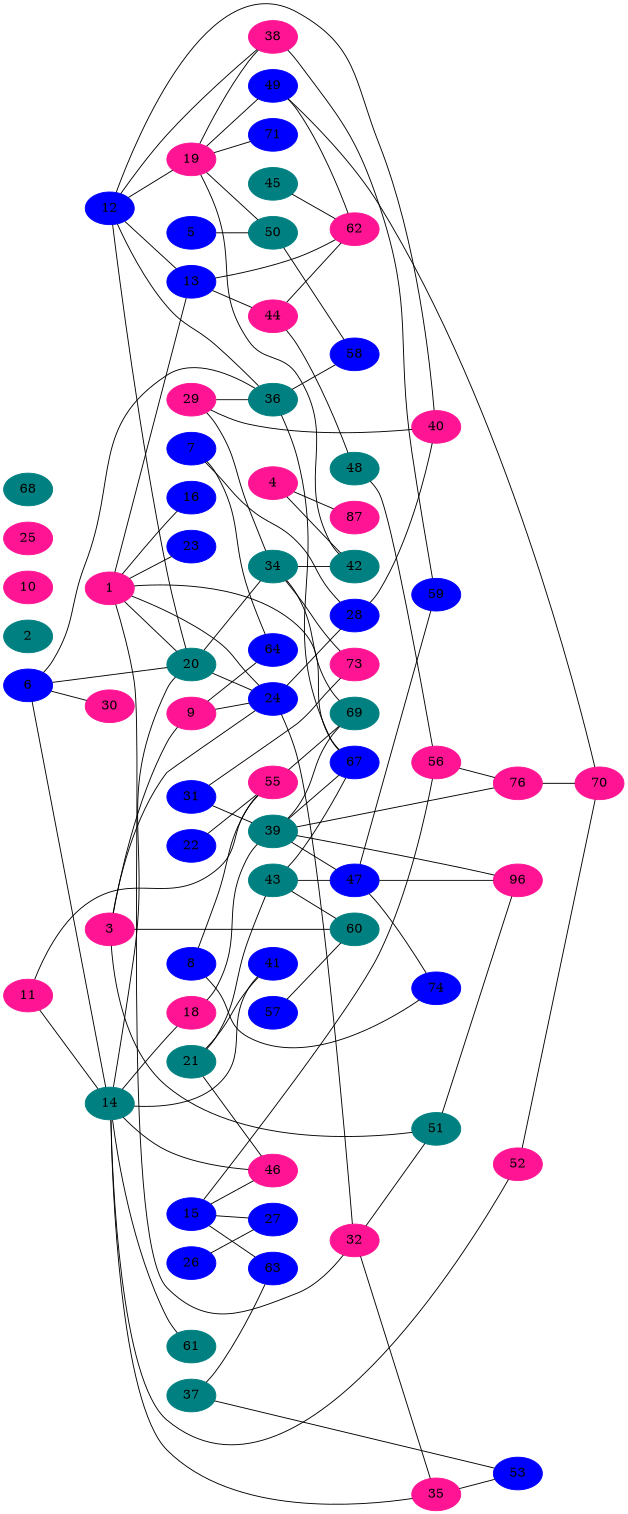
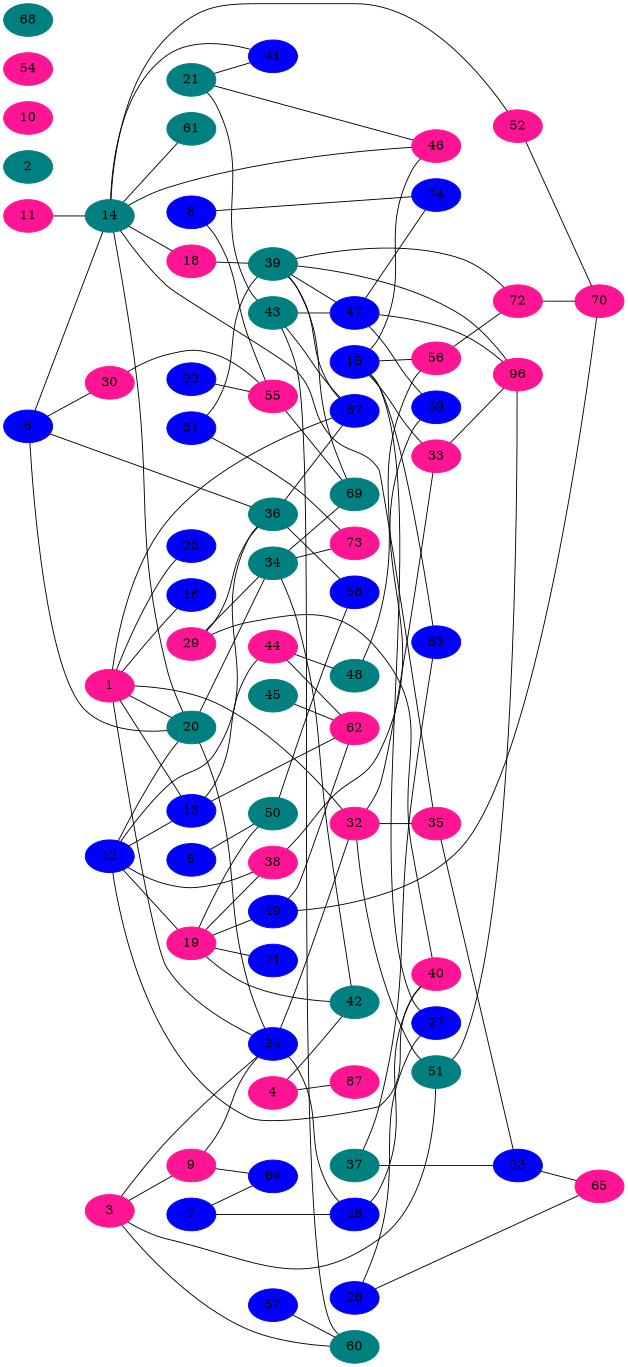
none -> (28, 69)
none -> (436, 456)
(28, 538) -> none
(518, 783) -> (518, 301)
(149, 888) -> (196, 350)
none -> (599, 1186)
